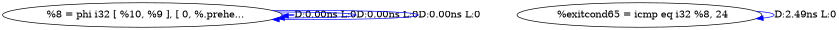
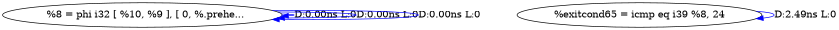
(639, 15) -> (639, 15)
